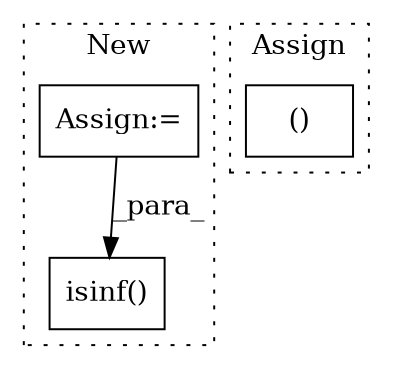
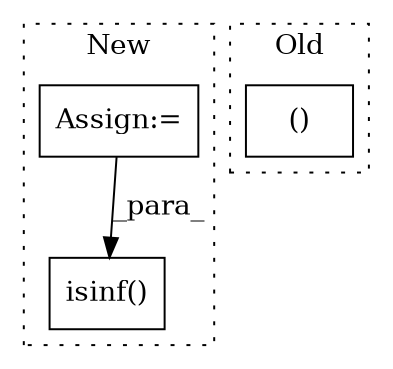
(299, 47) -> (299, 47)
